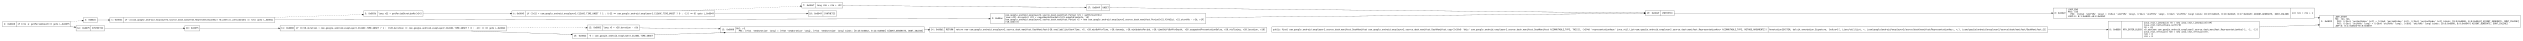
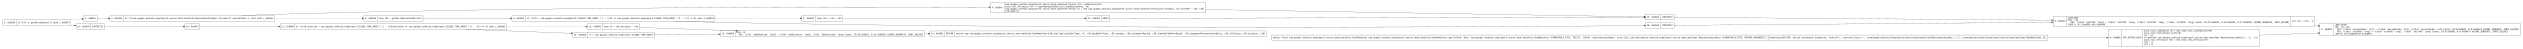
none -> (1863, 24)
